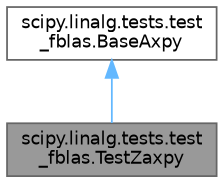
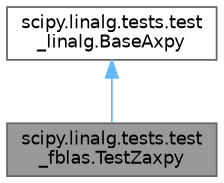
(112, 33) -> (112, 33)
